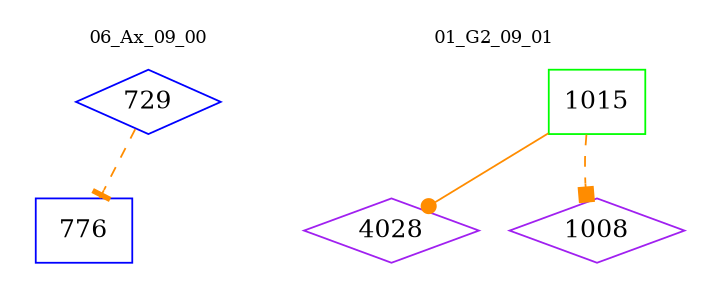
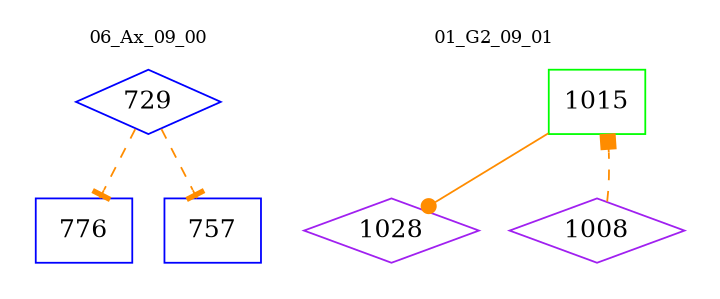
(585, 159) -> (609, 177)
none -> (213, 231)
(391, 231) -> (391, 231)
